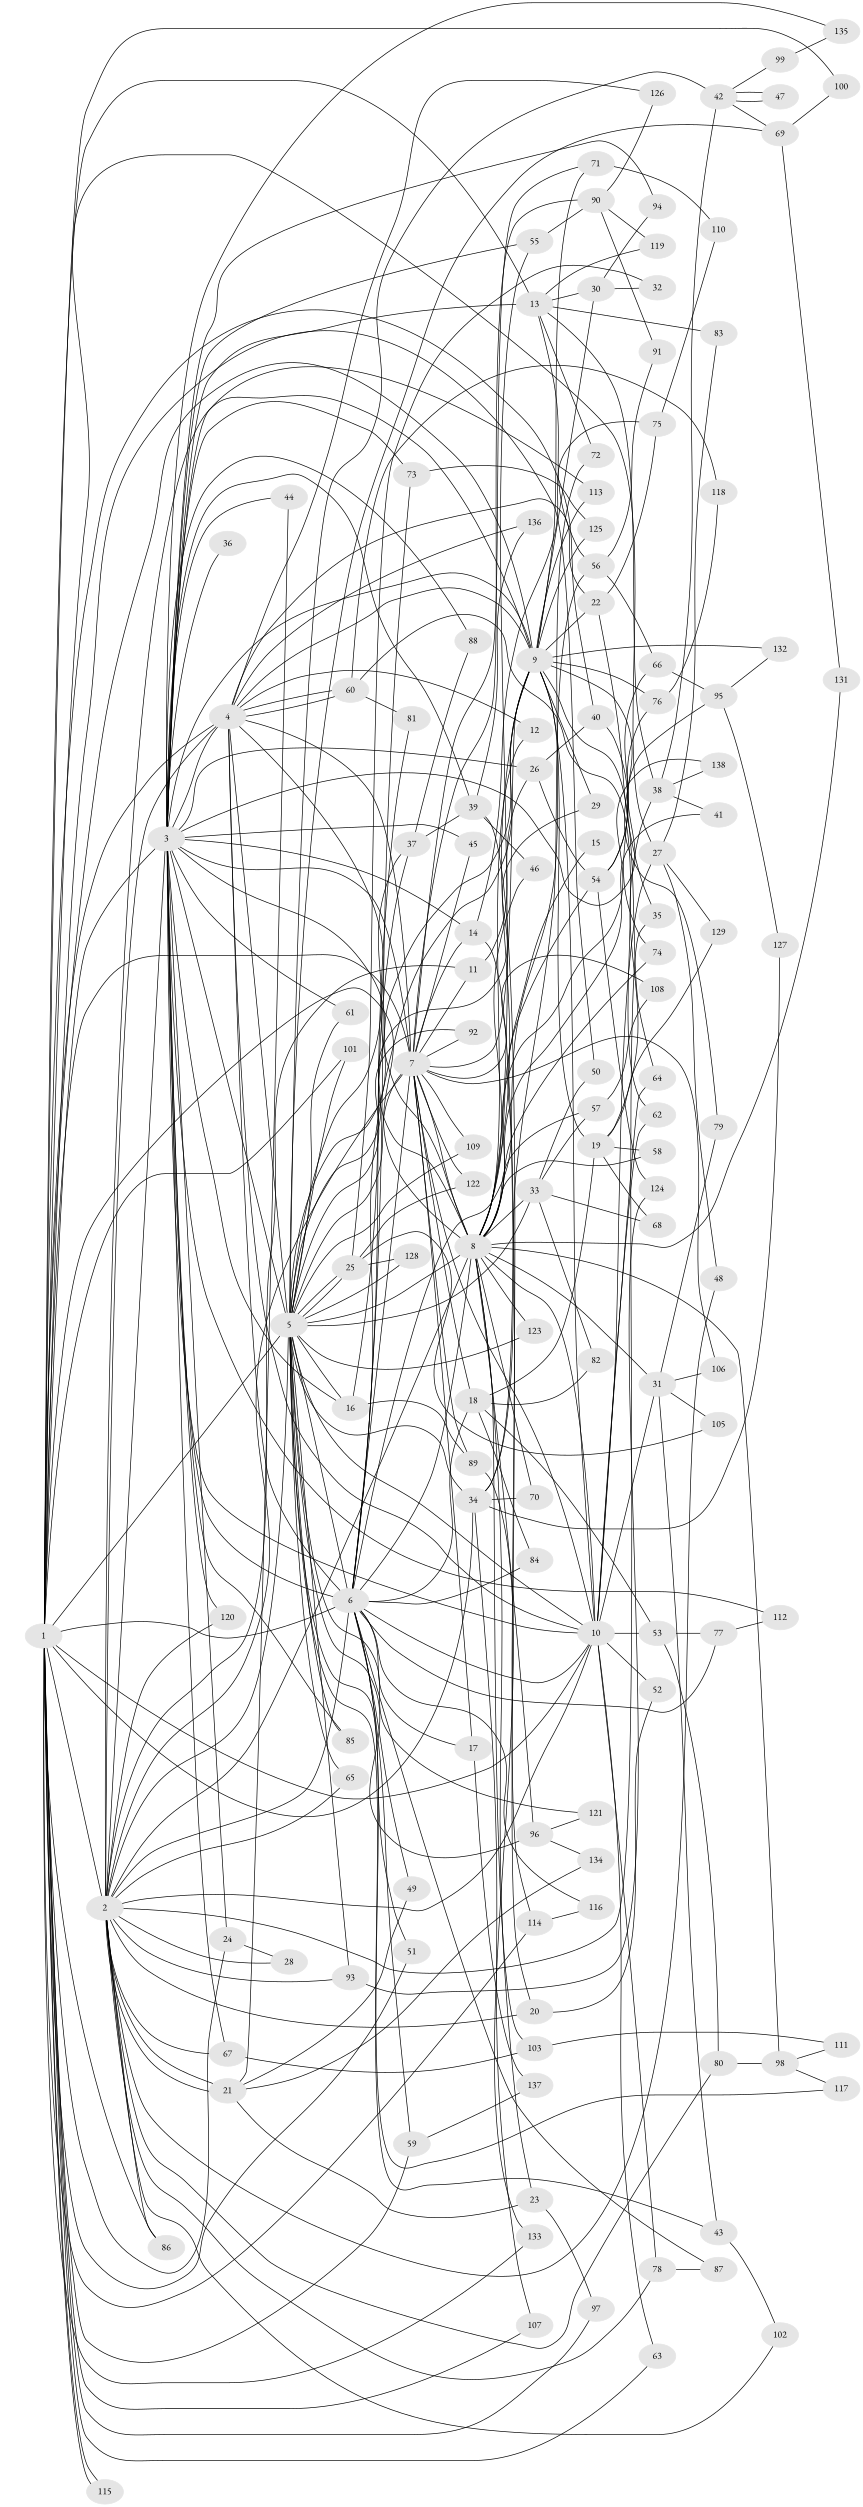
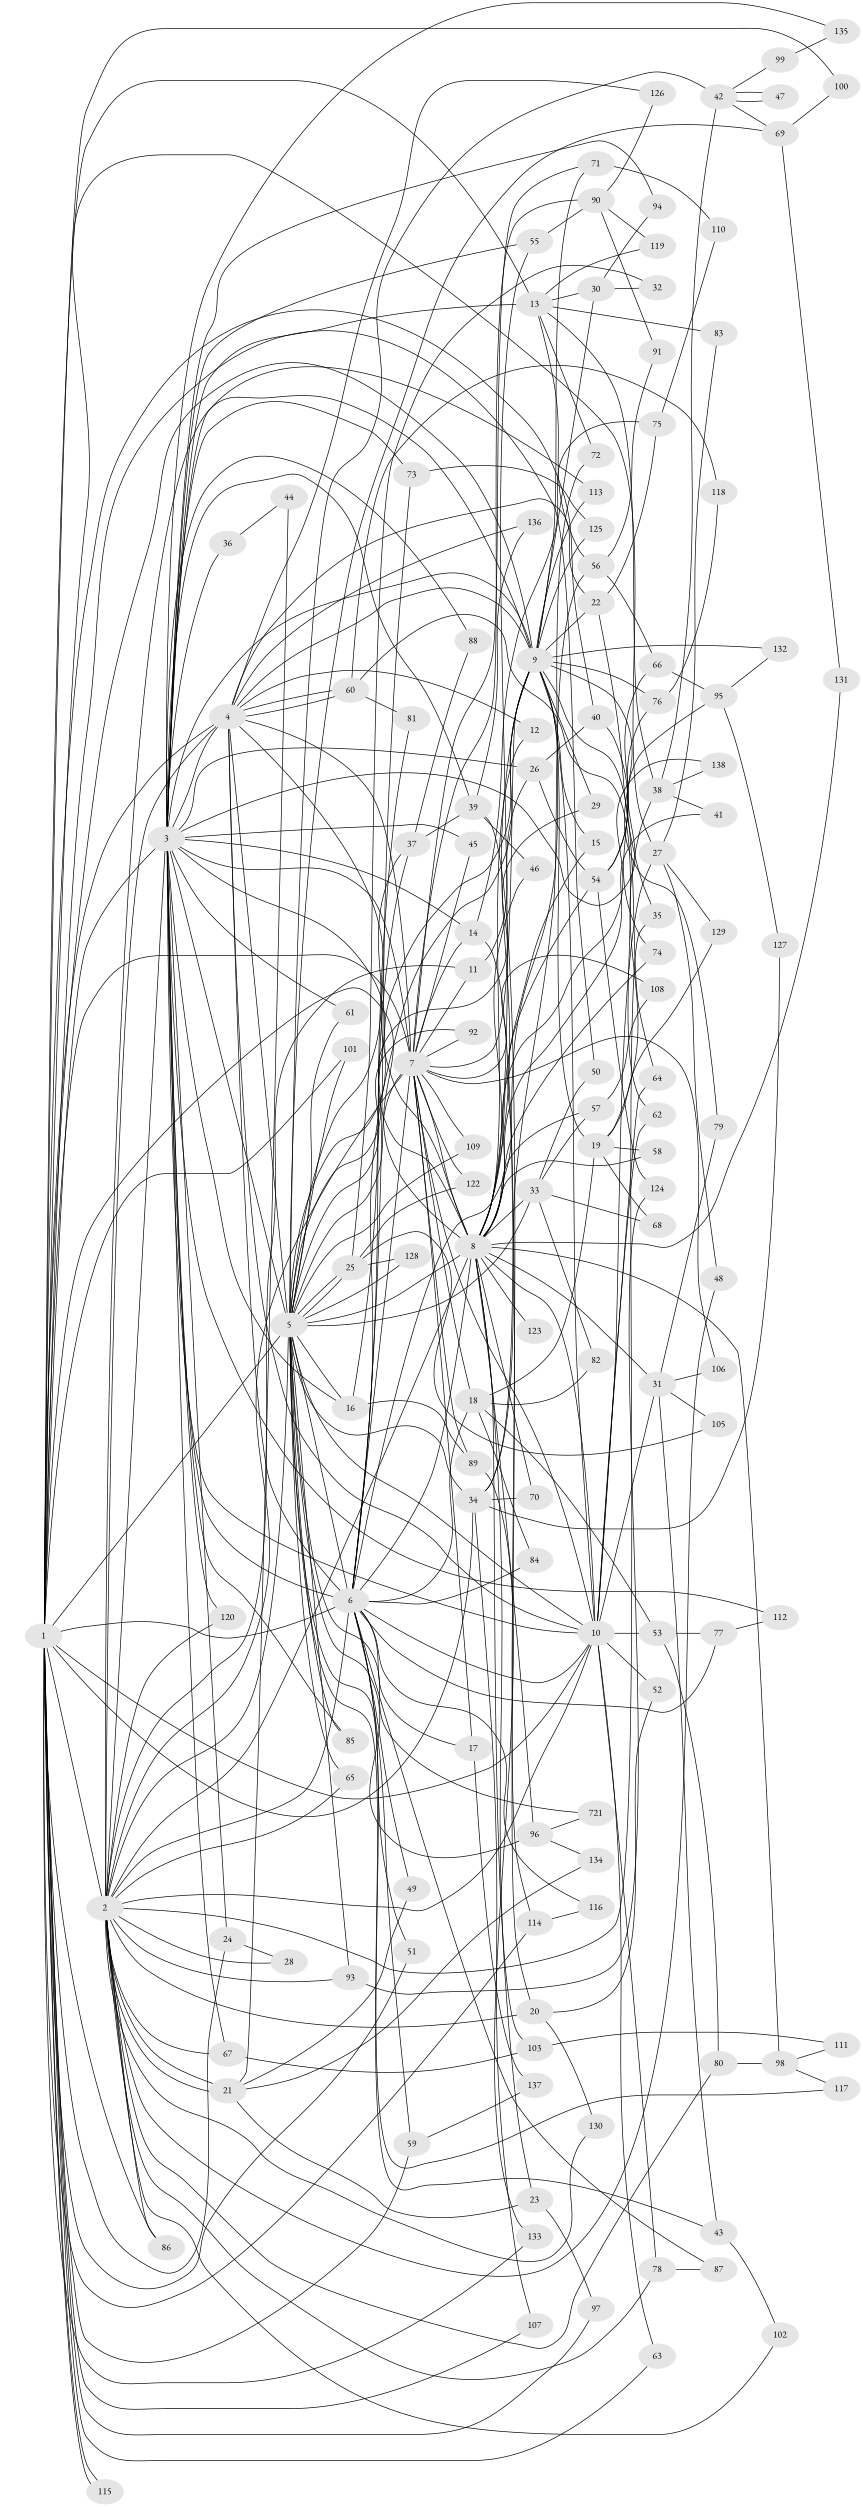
(192, 565) -> (258, 520)
none -> (560, 754)
(412, 1368) -> none
(596, 1813) -> (596, 1813)
none -> (596, 2126)
